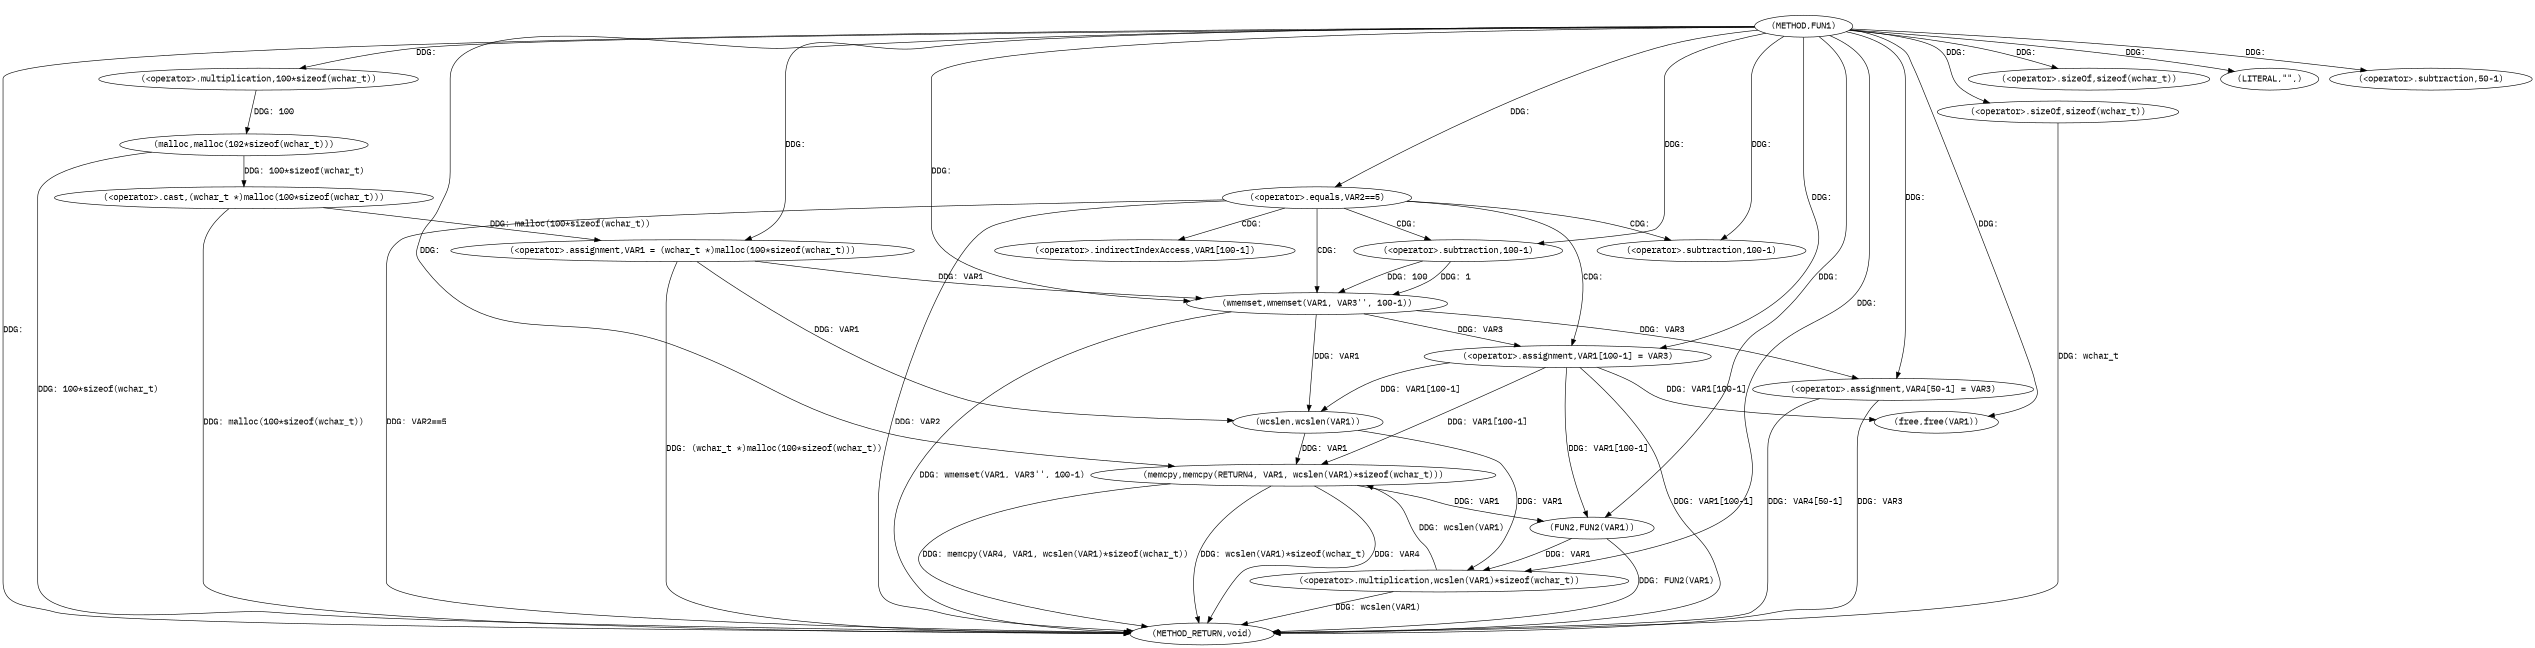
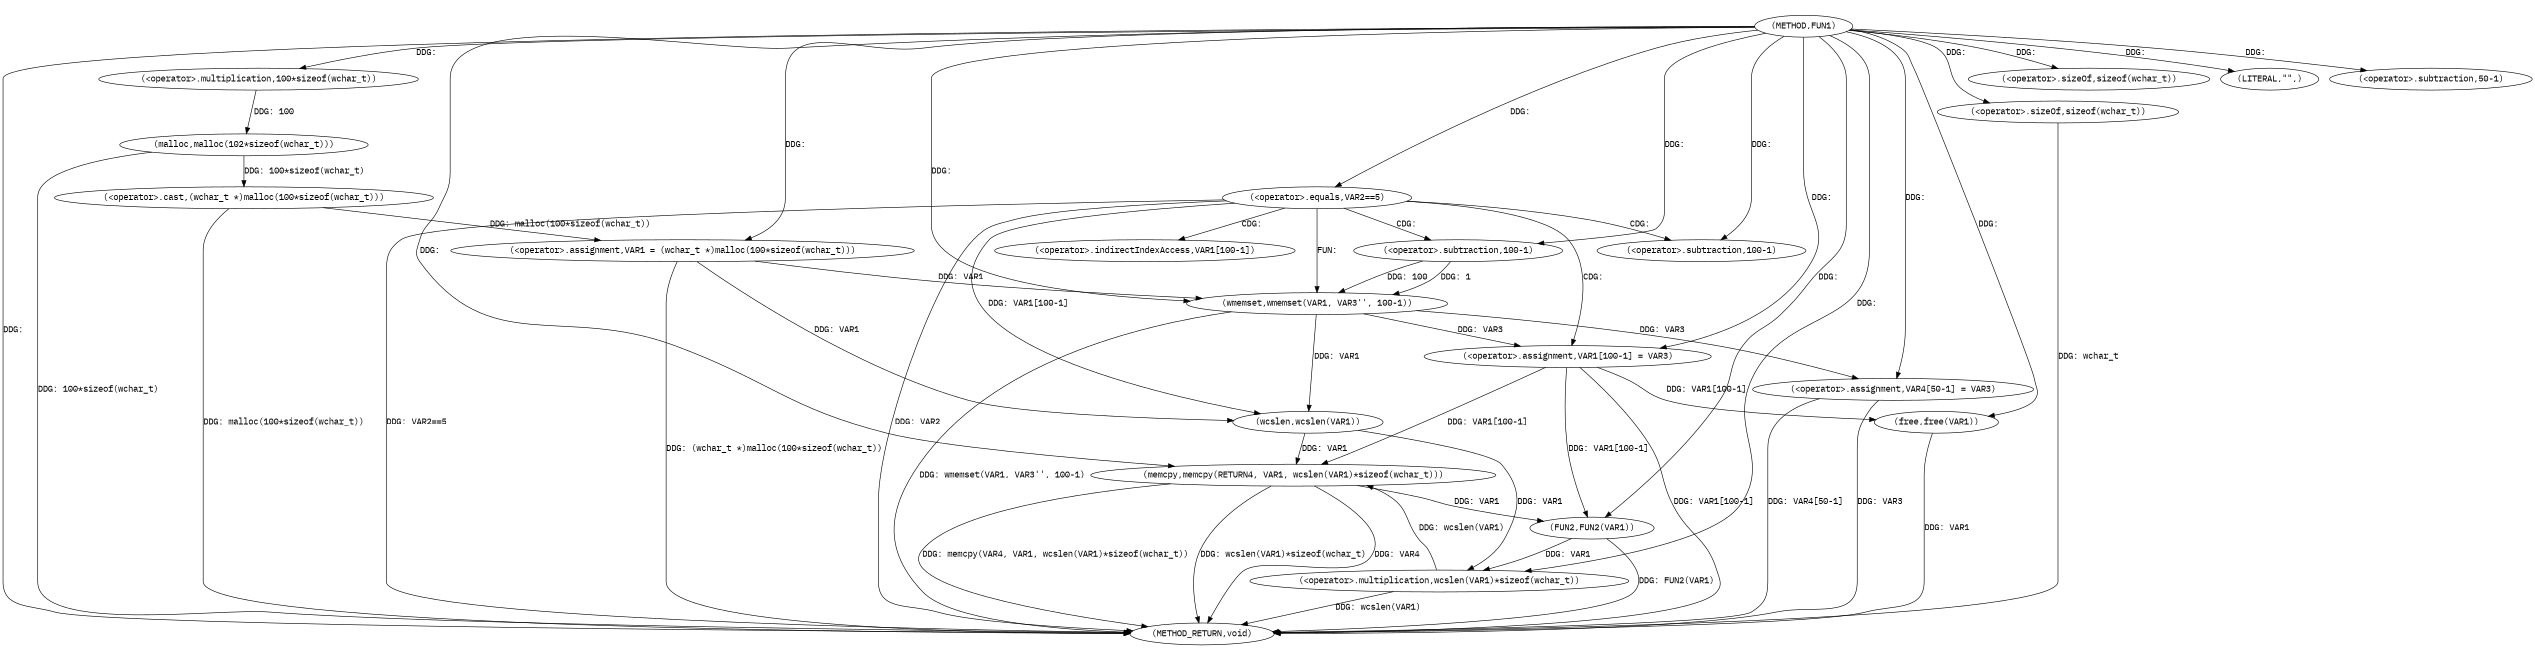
(1330, 251) -> (1330, 251)
(1385, 377) -> (977, 295)
none -> (1886, 608)
